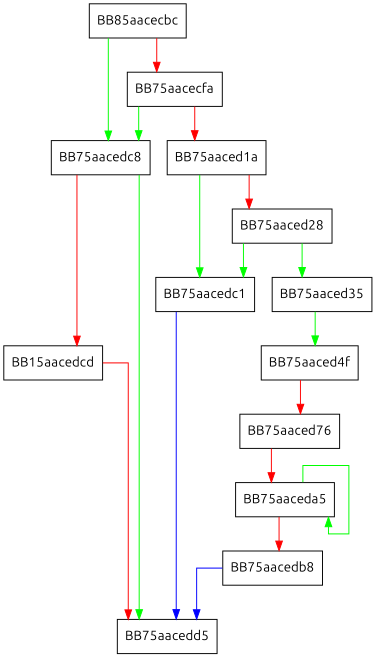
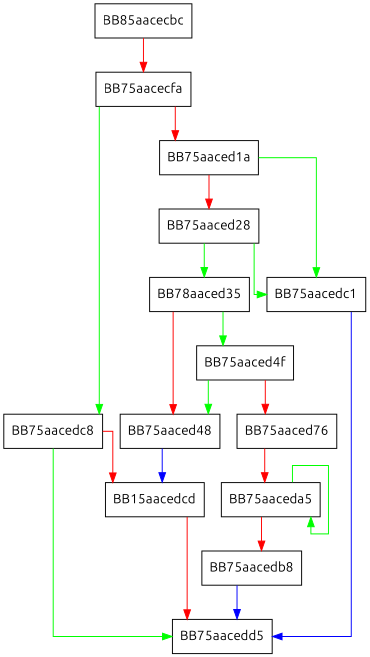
(108, 85) -> none
(322, 294) -> (200, 294)
none -> (170, 431)
